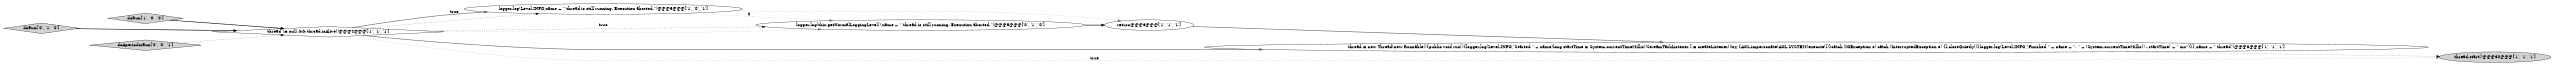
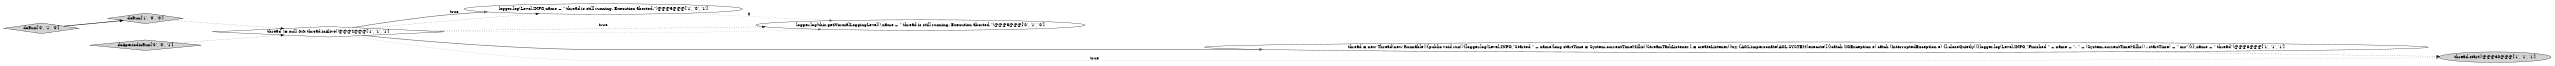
(226, 24) -> (226, 24)
(1149, 25) -> none
(155, 30) -> (92, 23)
